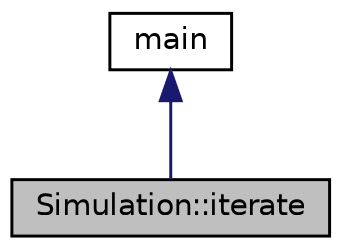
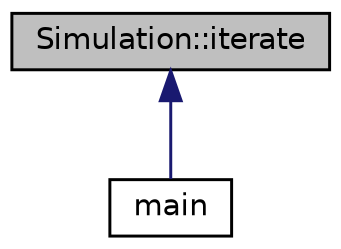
(171, 140) -> (171, 140)
